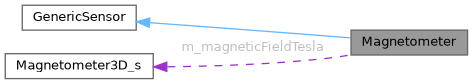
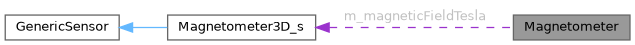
(250, 30) -> (150, 28)
